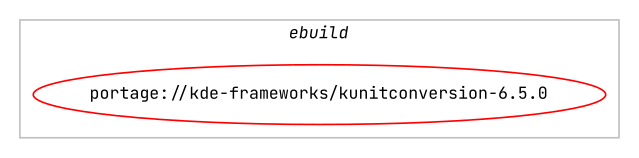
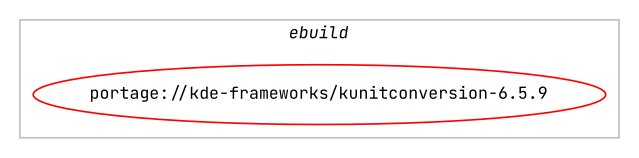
(319, 95) -> (319, 95)
